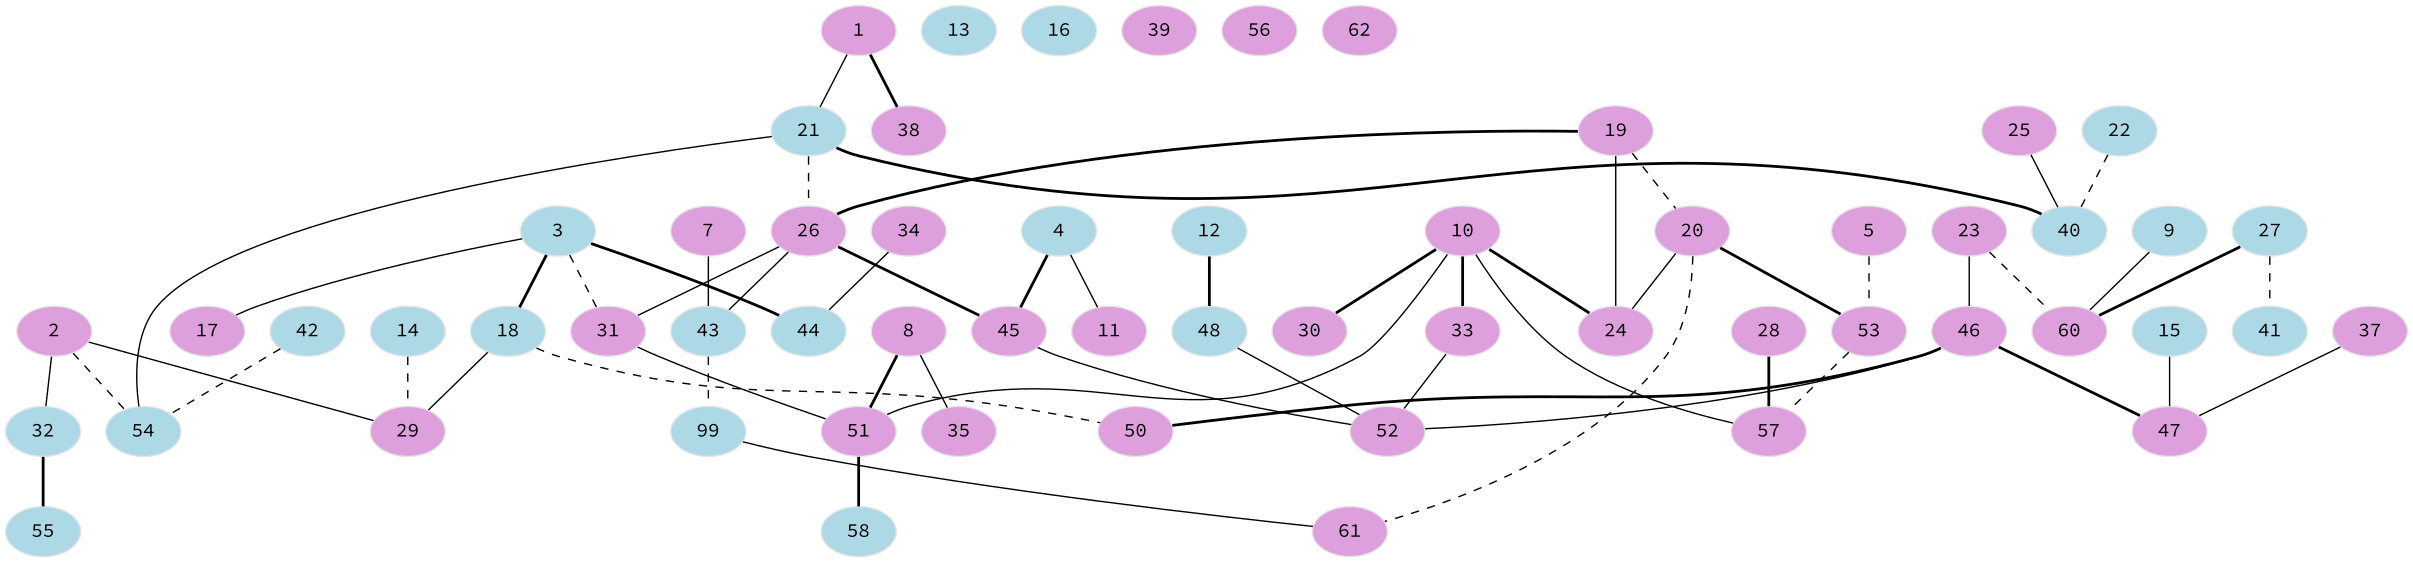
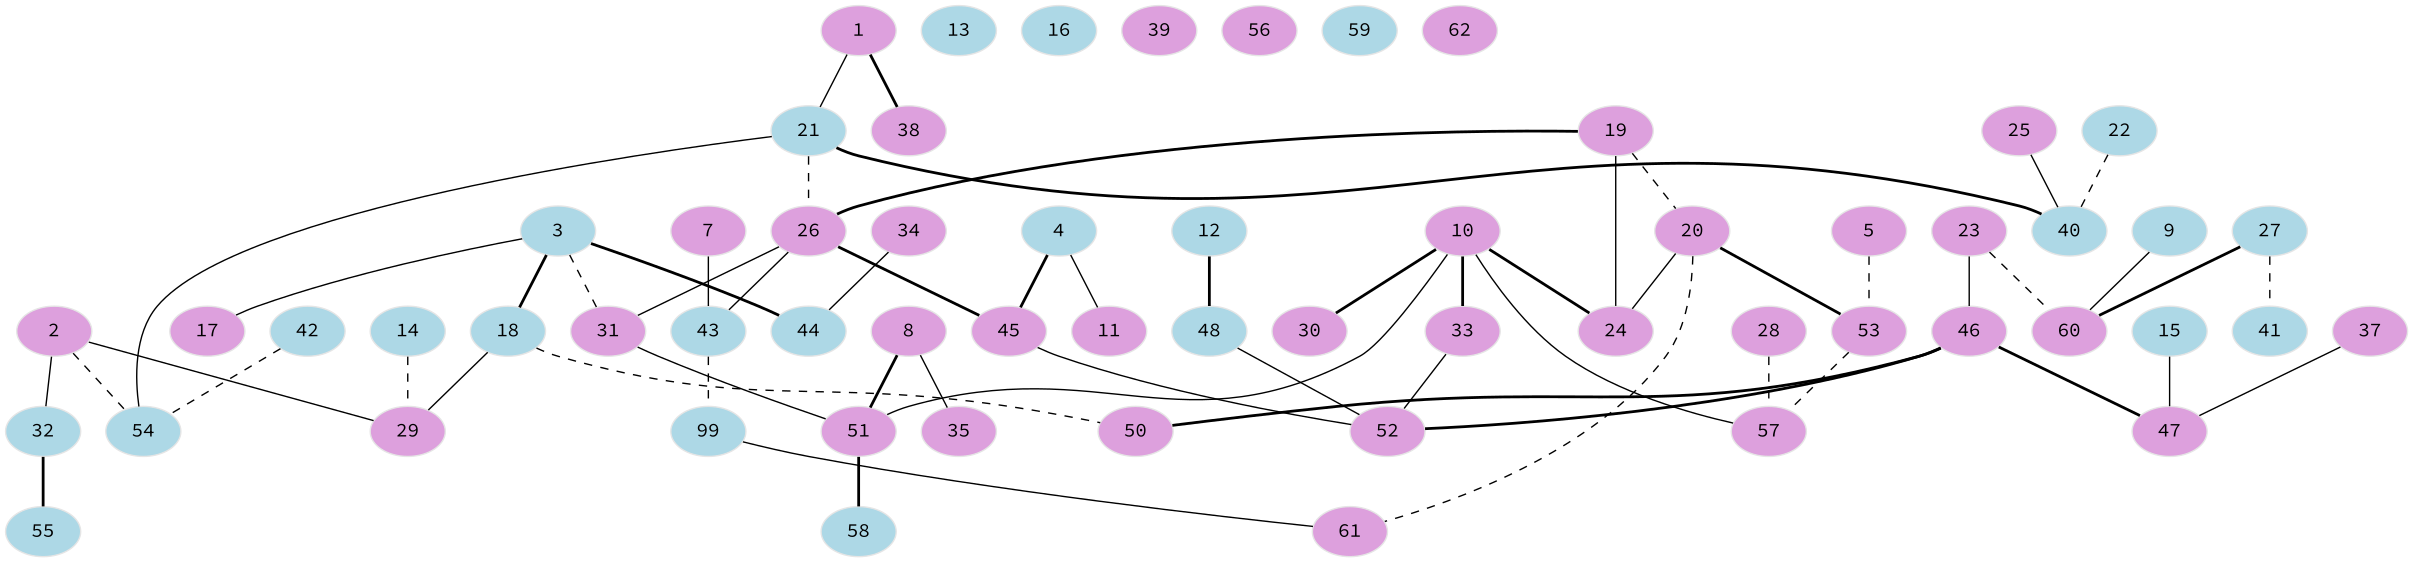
none -> (1360, 31)
(1769, 378) -> (1769, 378)
(1699, 403) -> (1699, 403)
